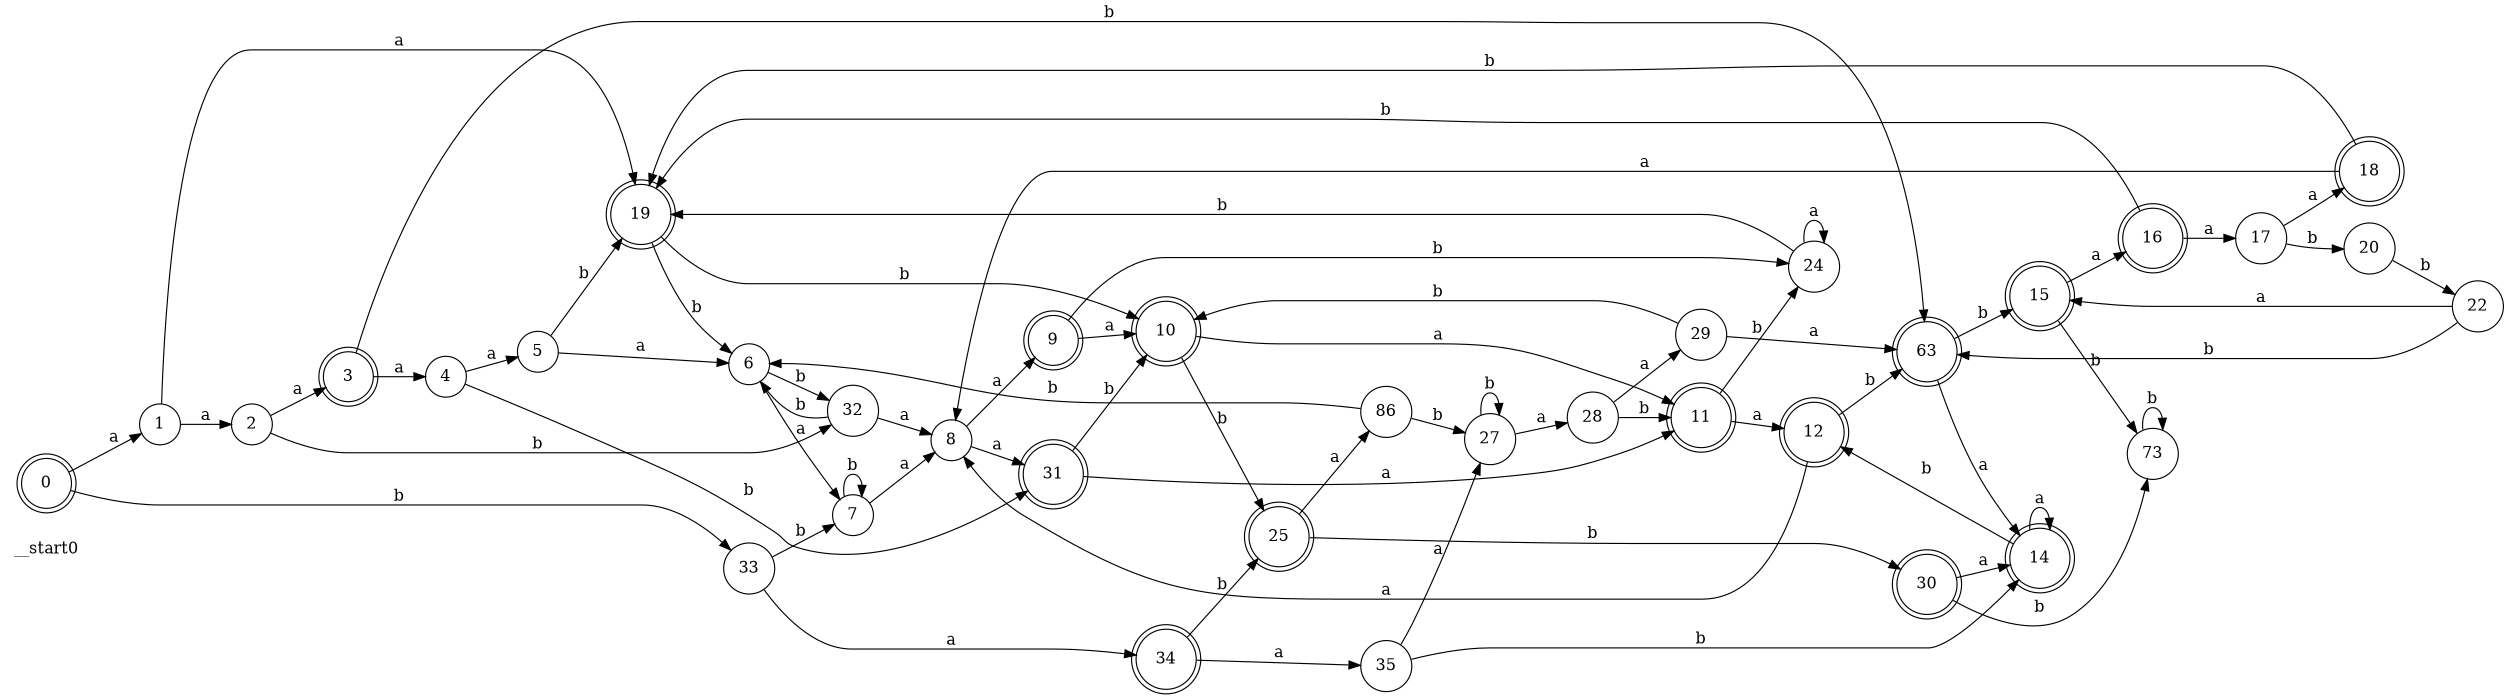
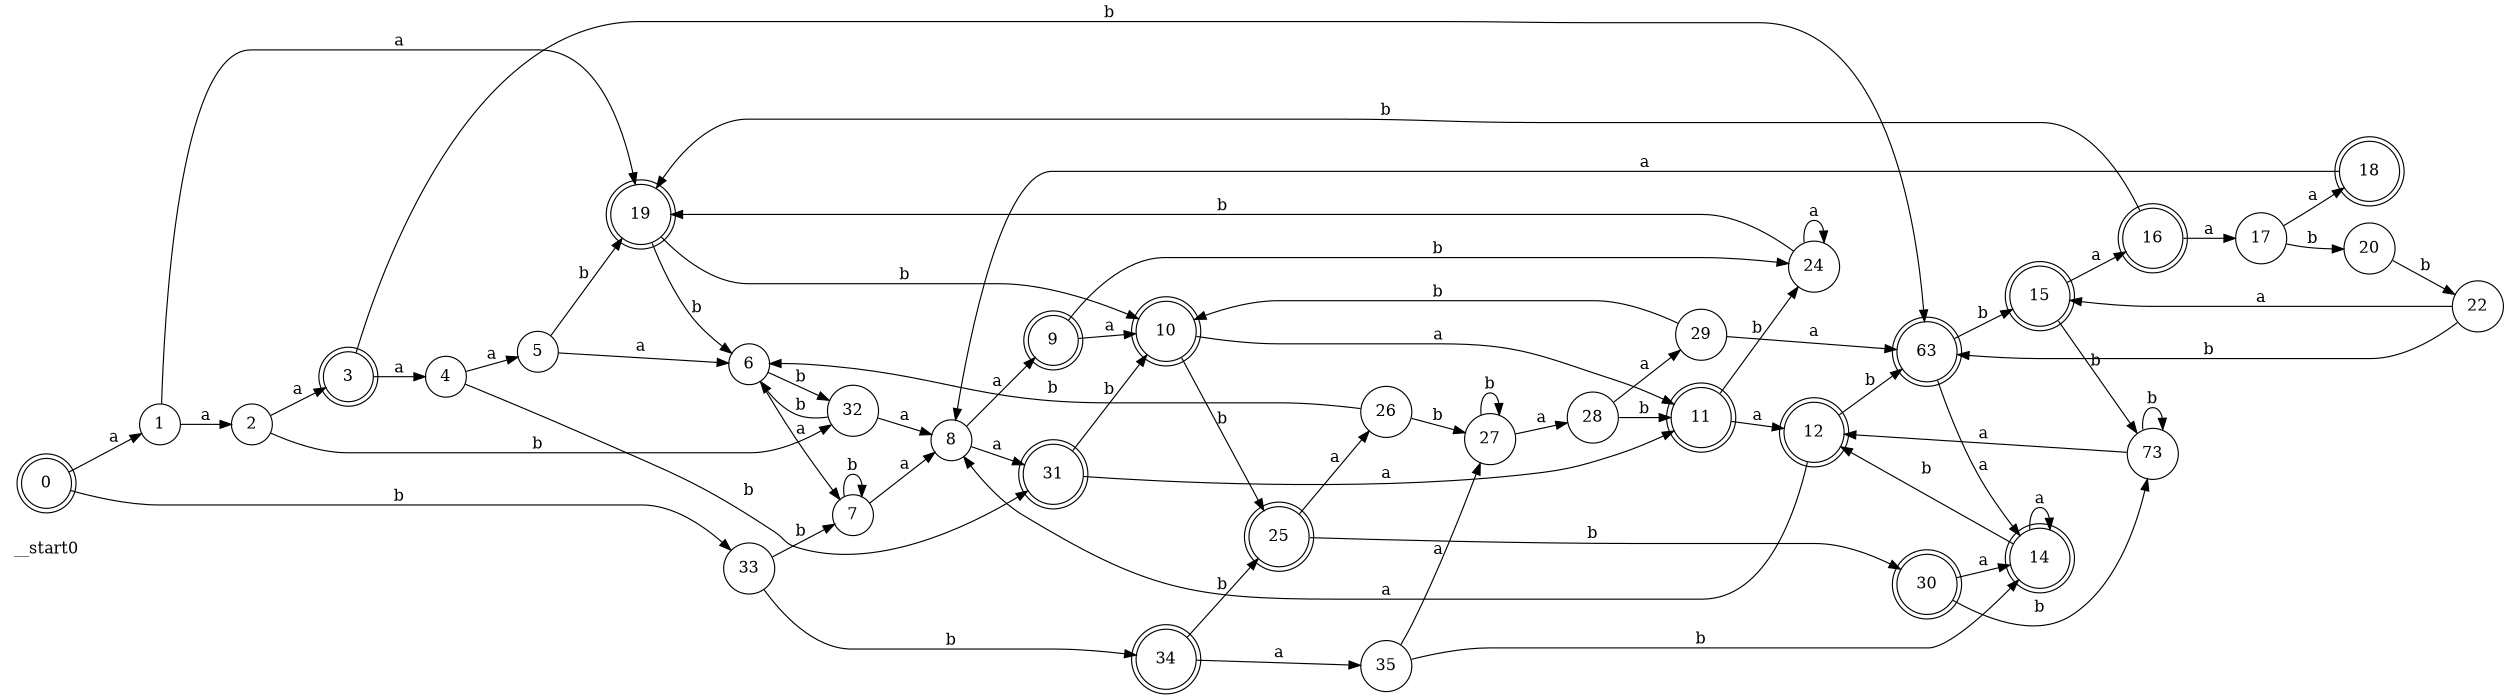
(1494, 70) -> none
(1386, 412) -> (1386, 412)
none -> (1991, 444)
(951, 641) -> (951, 641)
